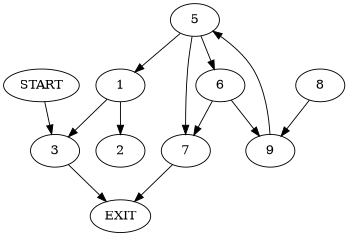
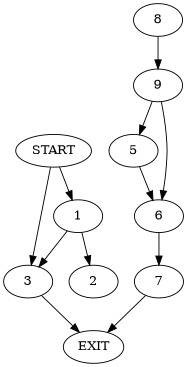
(161, 50) -> (64, 179)
(187, 81) -> none
(243, 114) -> (167, 146)
